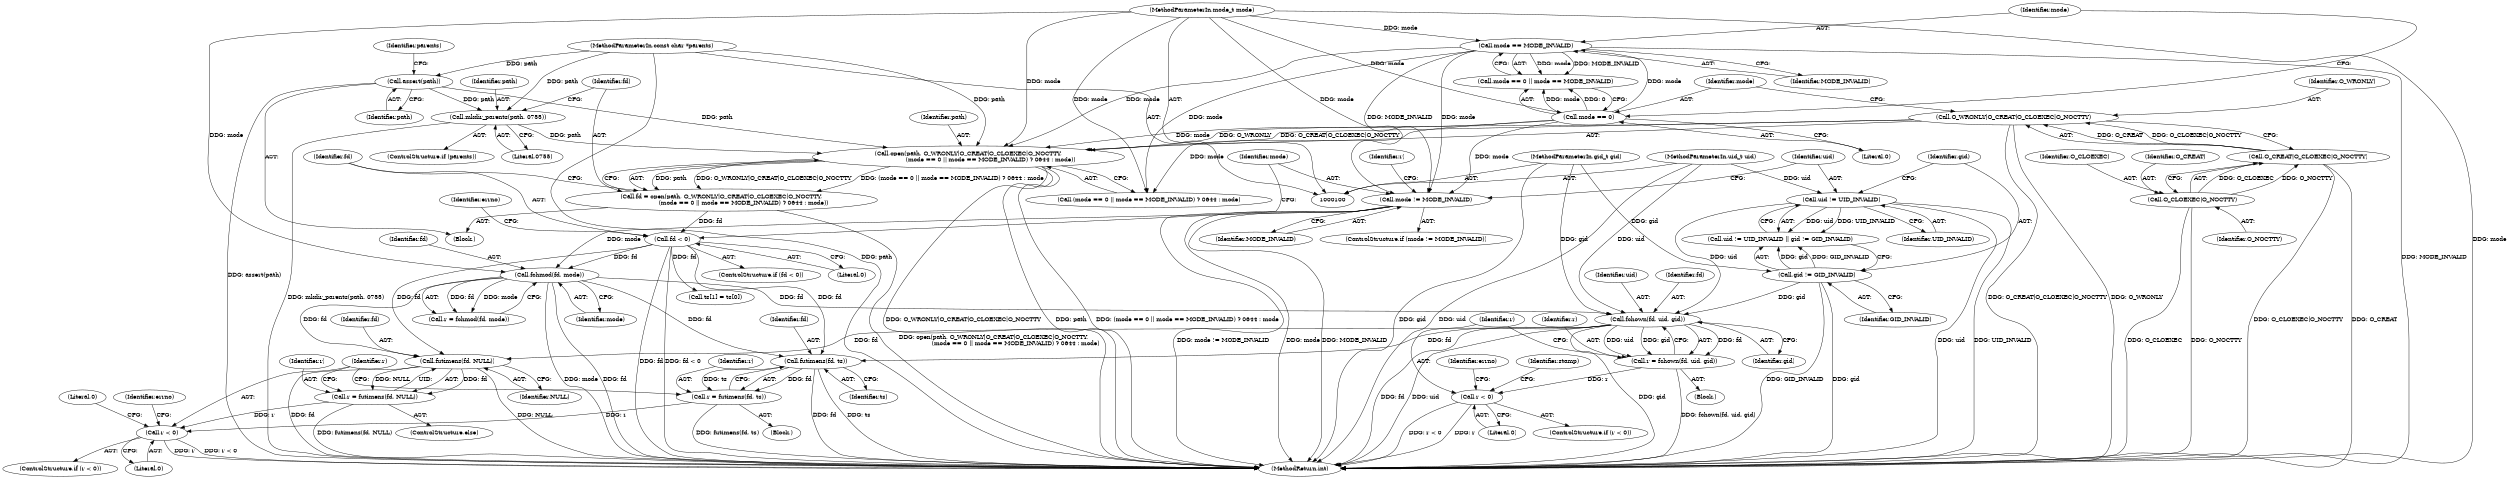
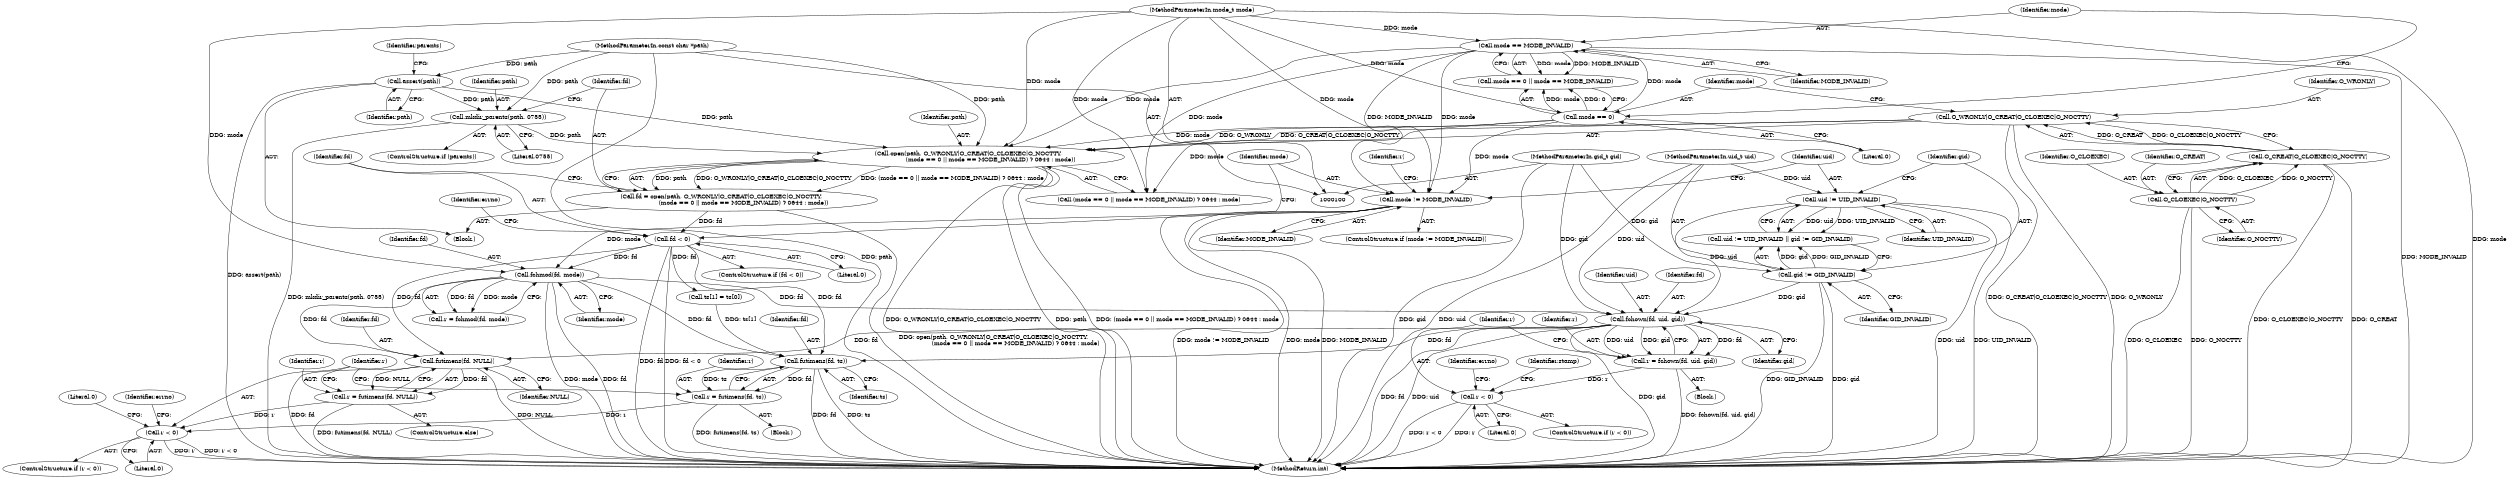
(652, 46) -> (652, 46)
(1512, 179) -> (1683, 249)
none -> (2213, 220)
none -> (740, 339)
(426, 379) -> (426, 379)
